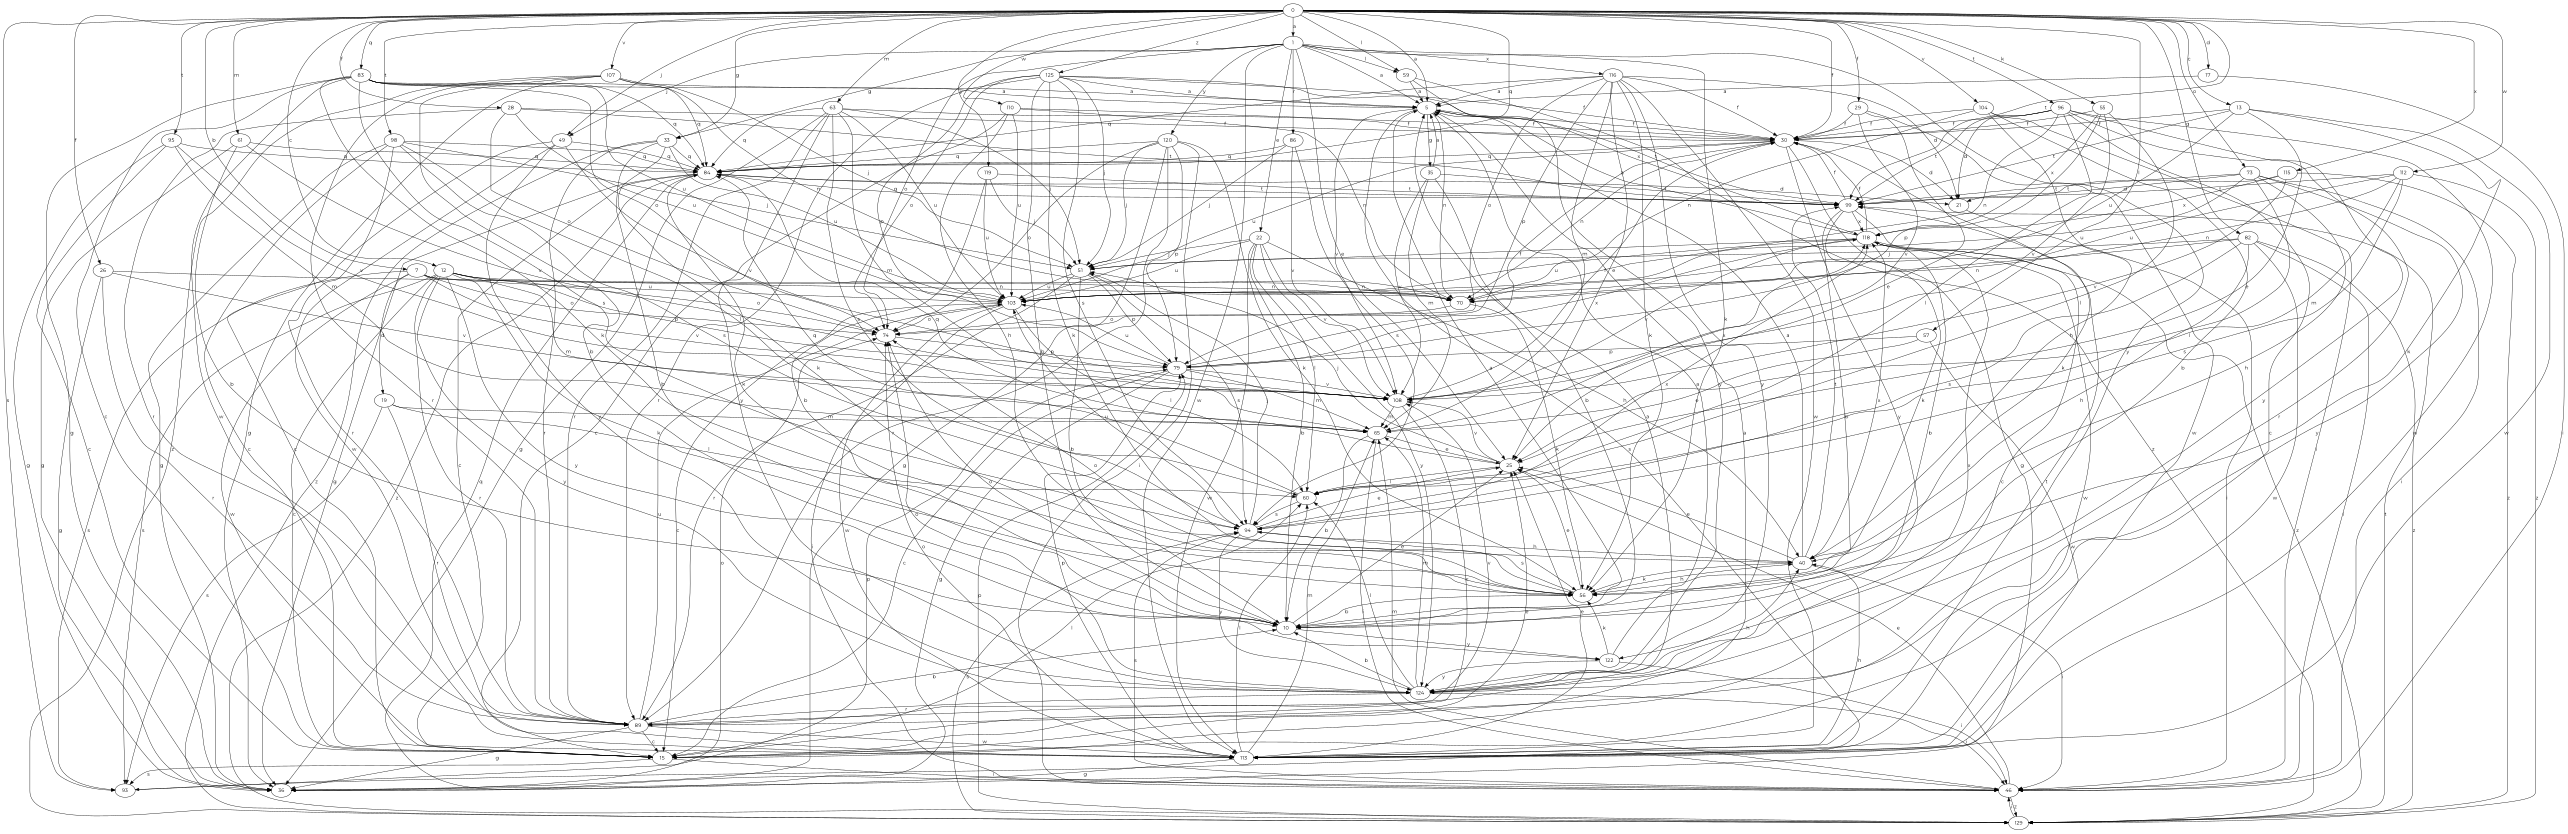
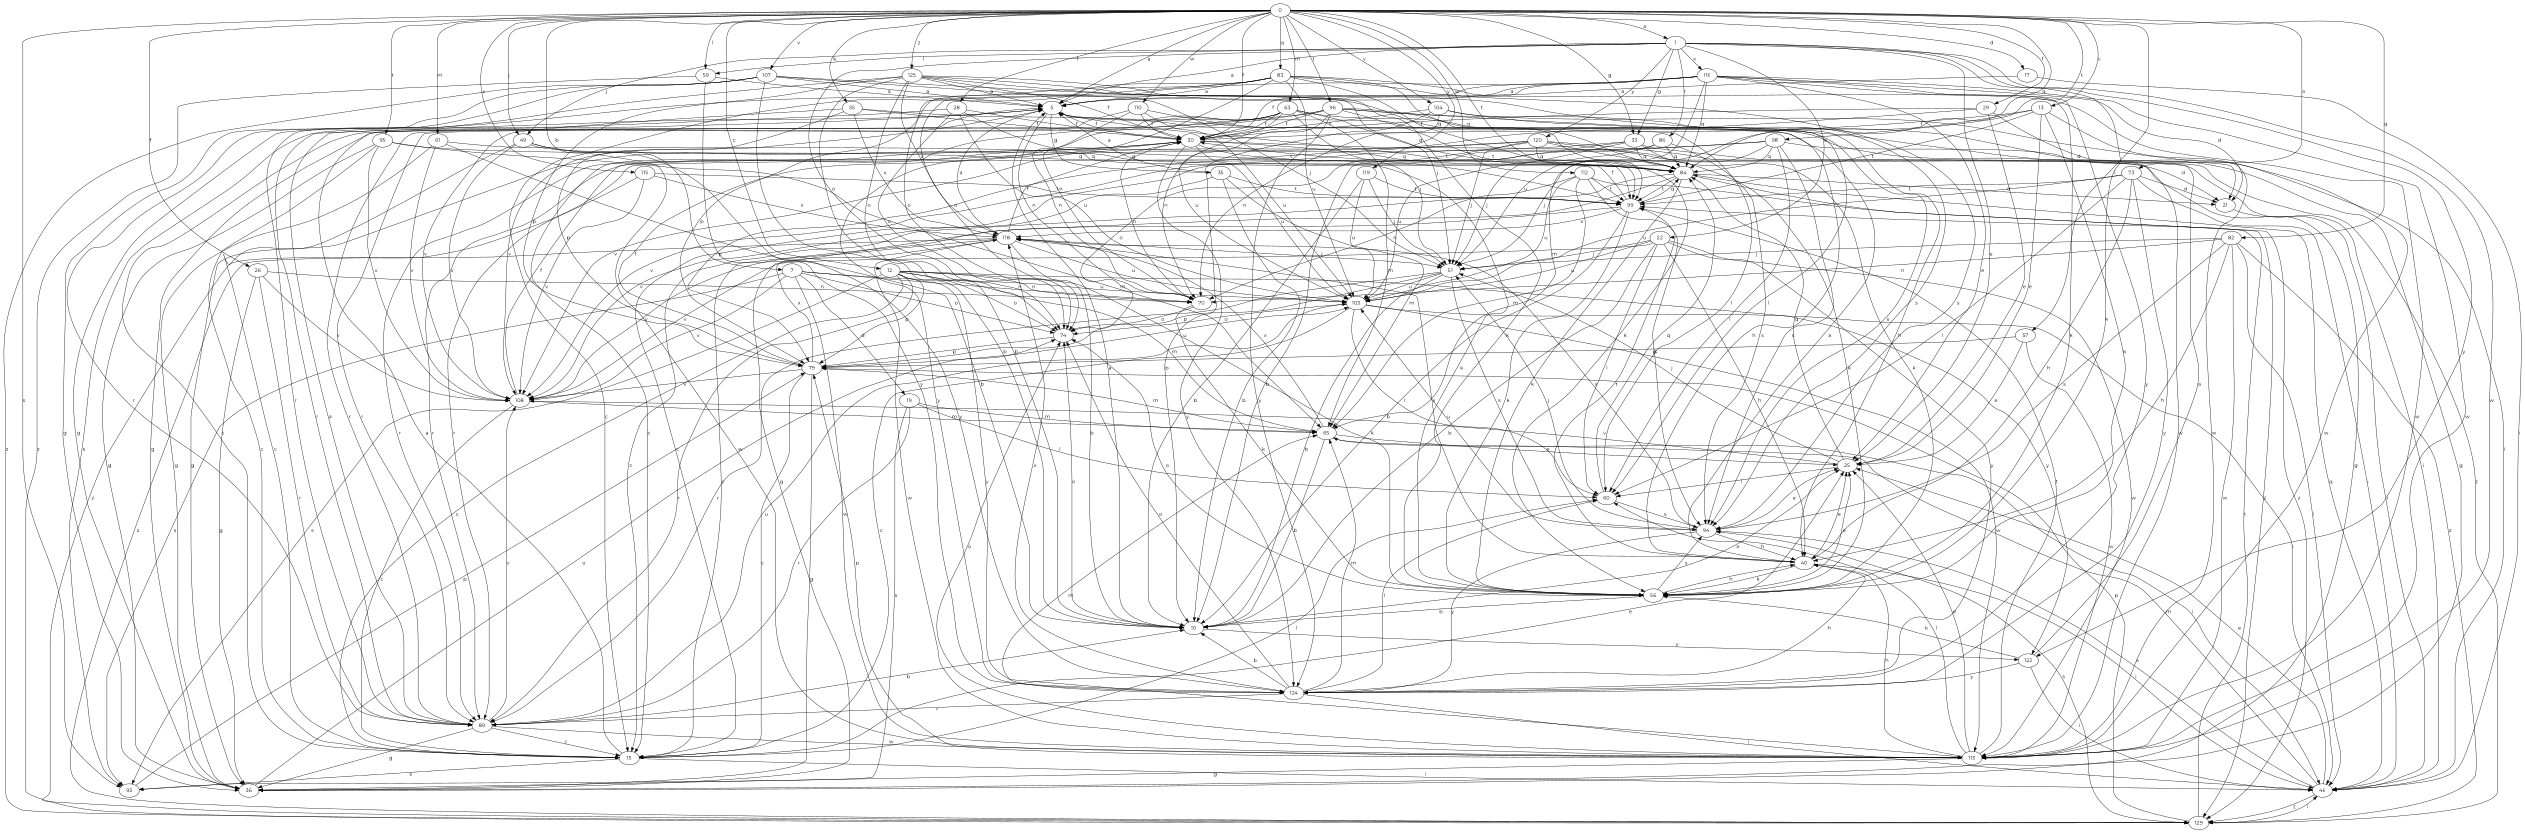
(1648, 279) -> (1711, 150)
